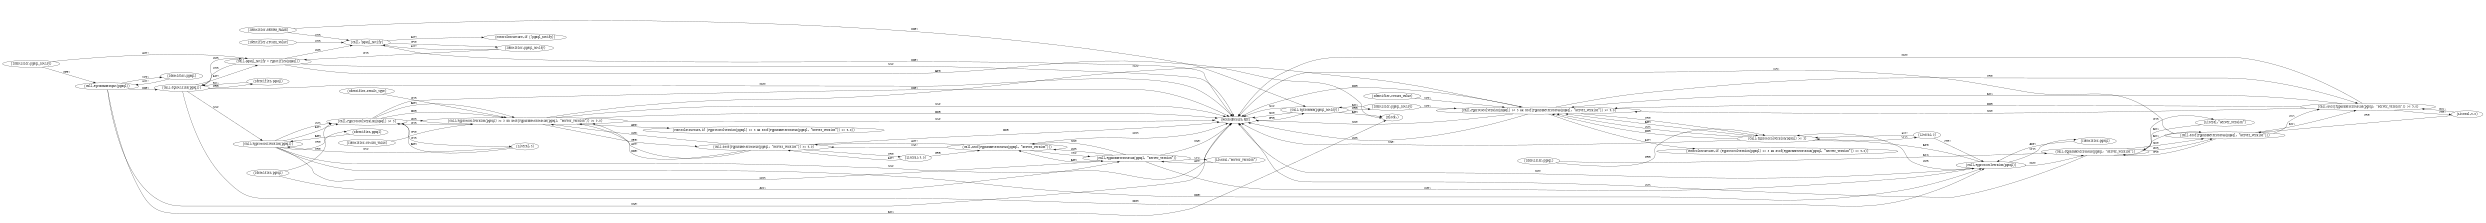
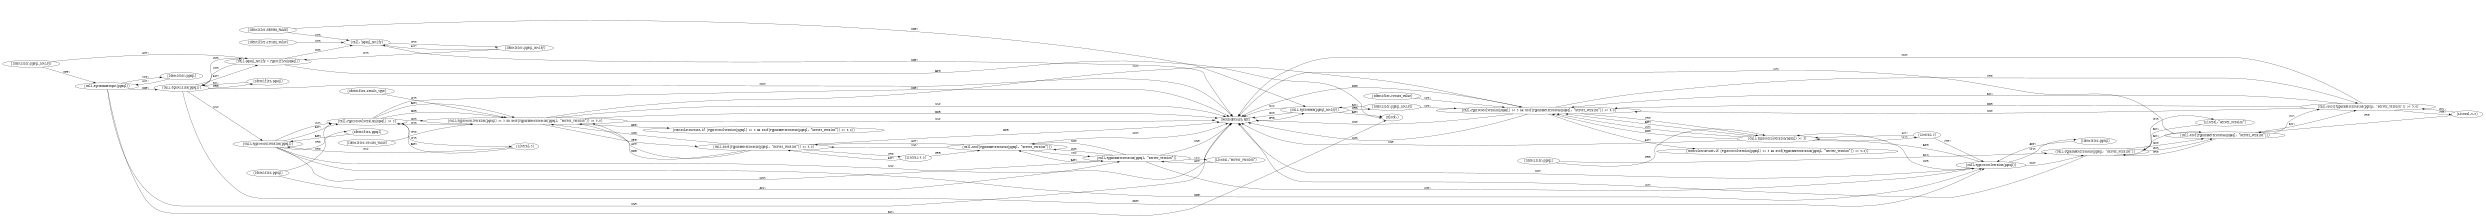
(525, 37) -> none
(776, 66) -> none
